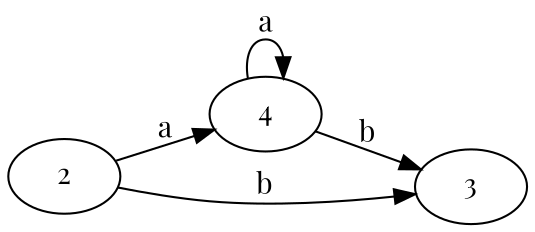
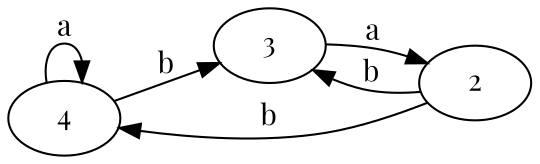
none -> (367, 47)
(165, 130) -> (270, 117)
